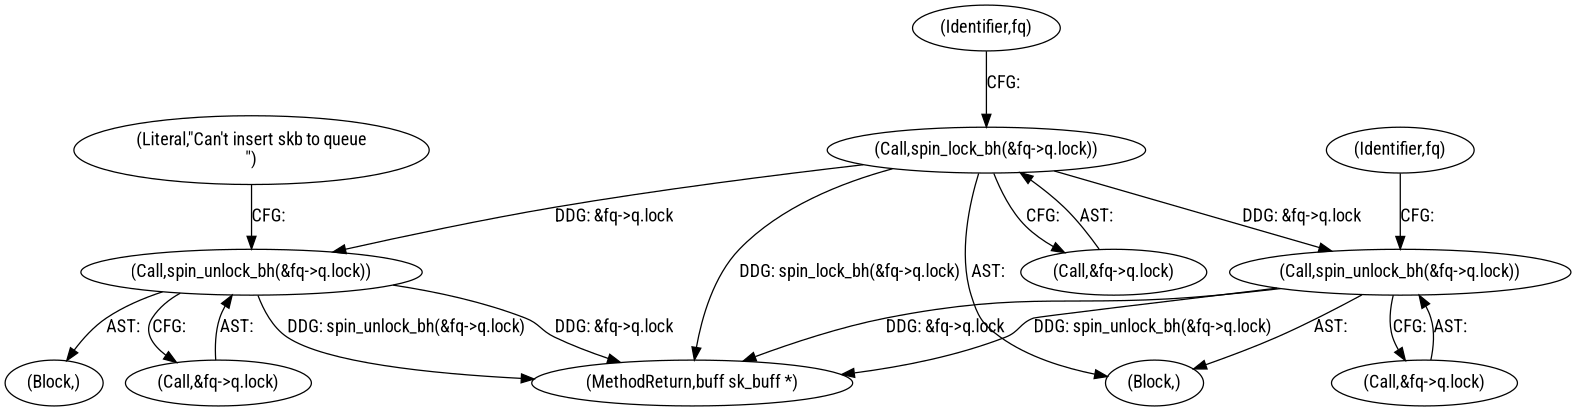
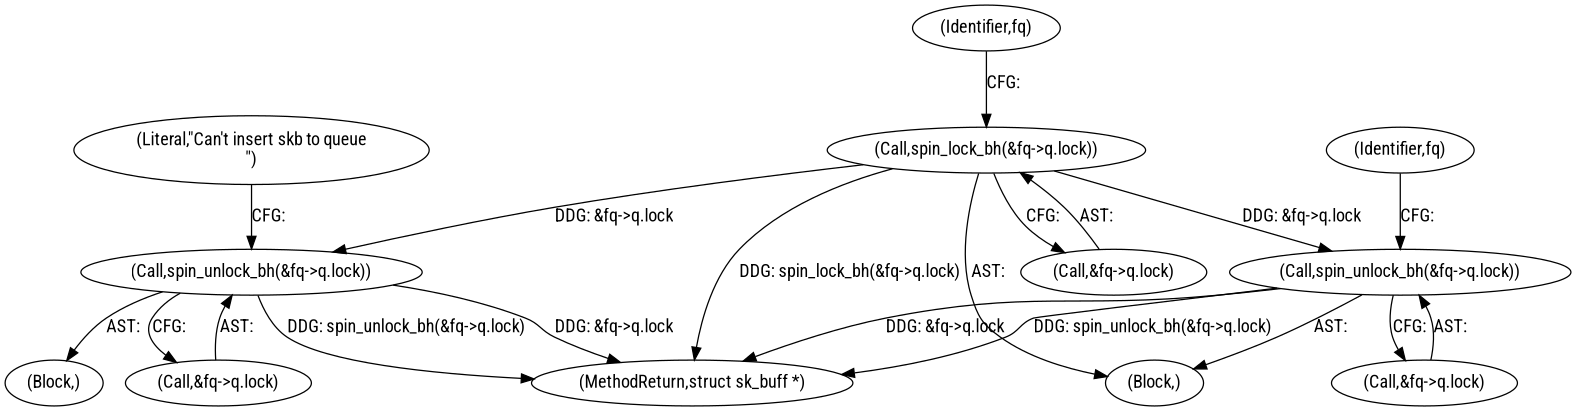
(692, 383) -> (692, 383)
